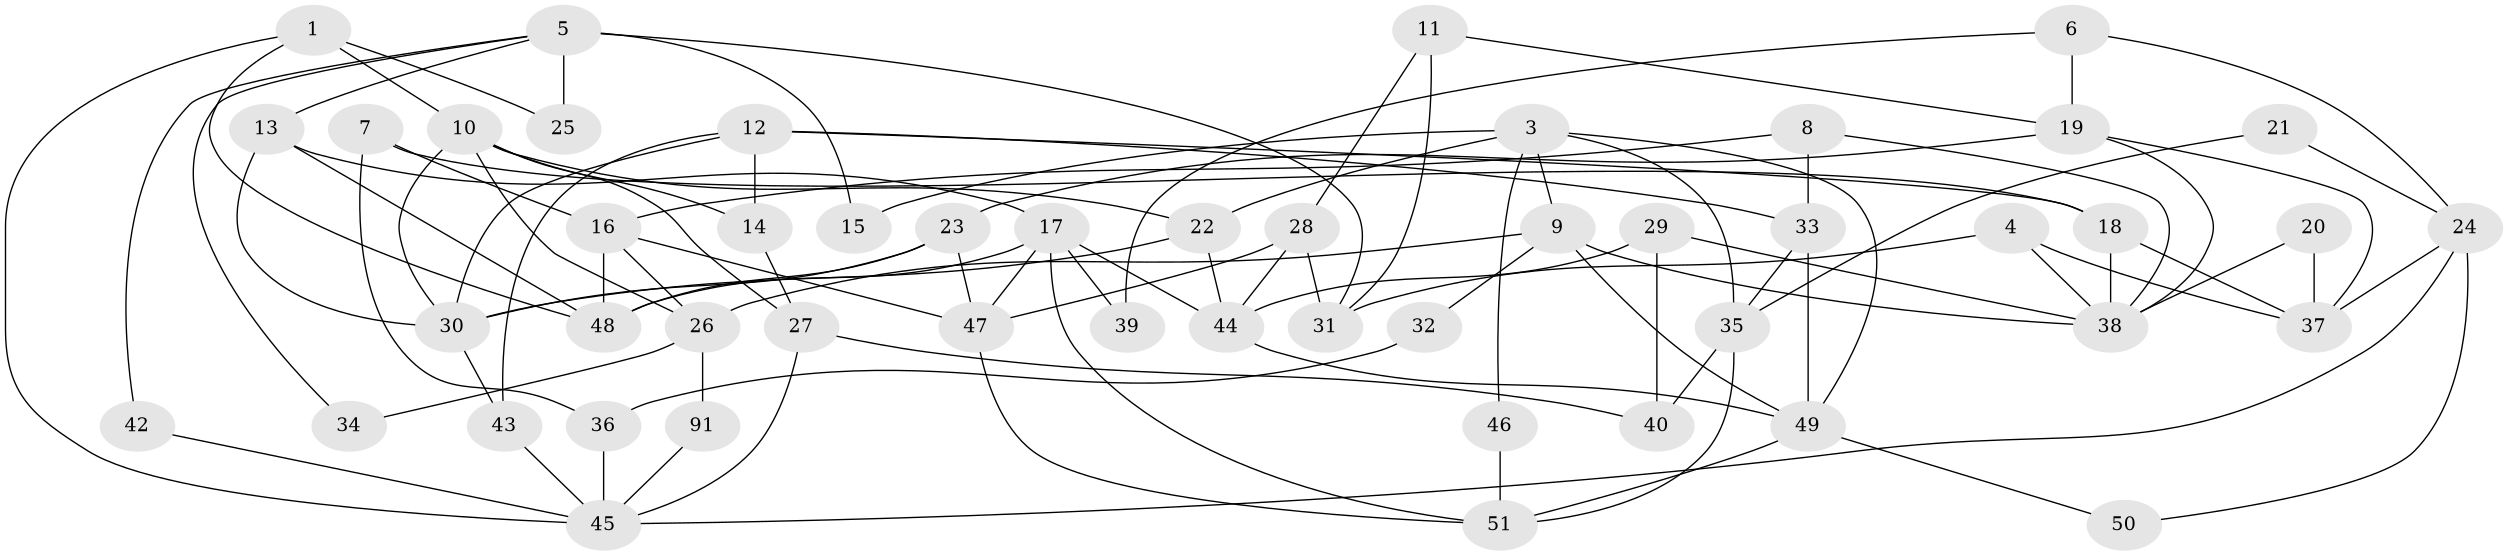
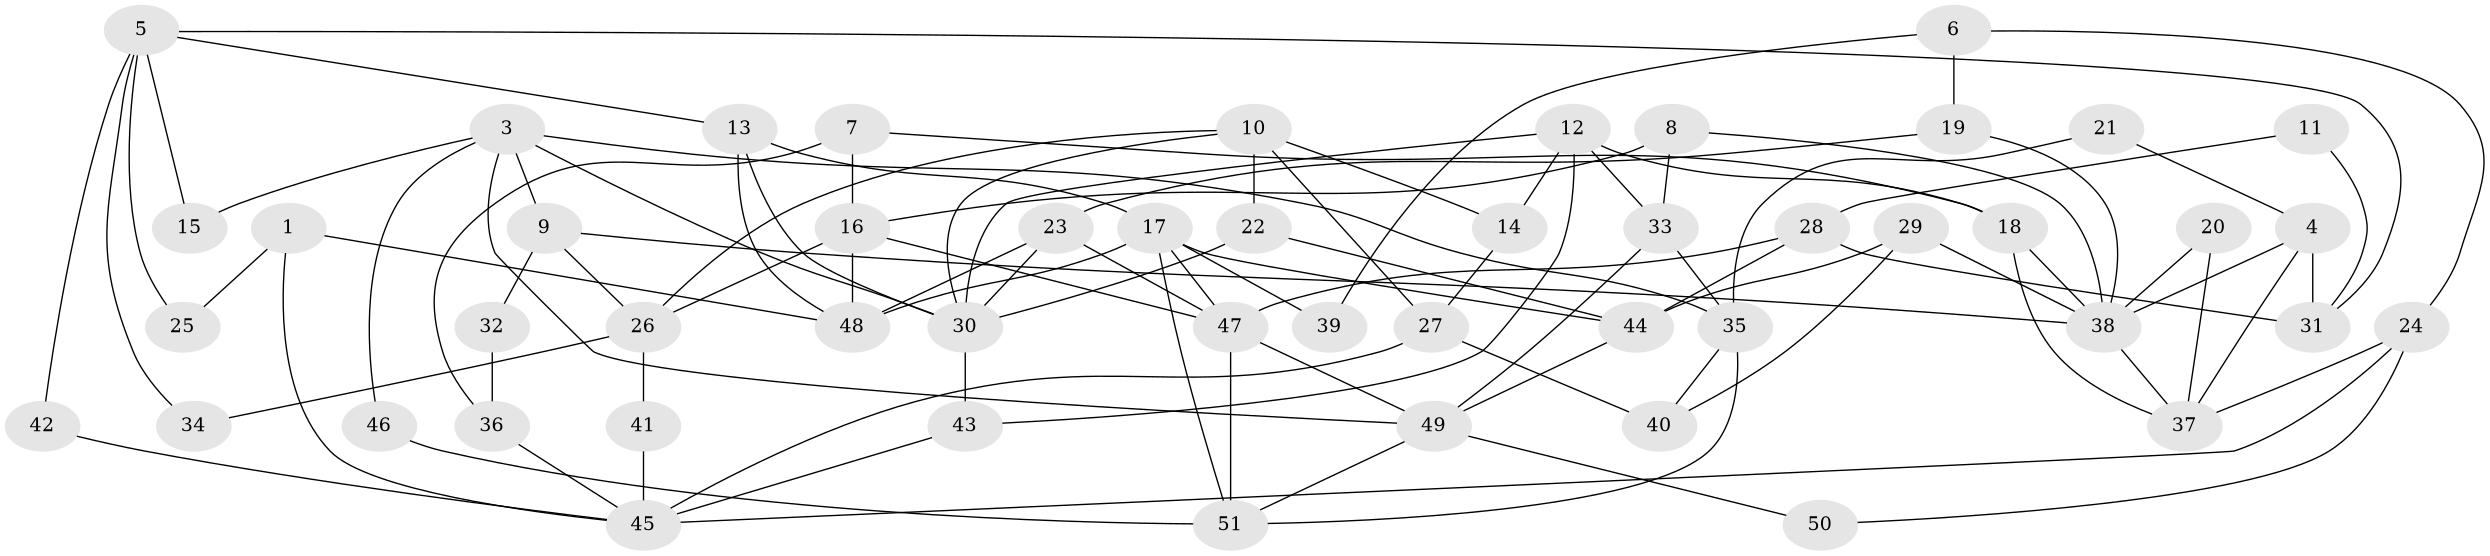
(379, 74) -> none
(1751, 80) -> none
(2294, 177) -> (2144, 377)
(2373, 179) -> (2210, 179)
(1303, 187) -> (721, 235)
(1669, 341) -> (1332, 377)
(703, 426) -> (644, 426)
